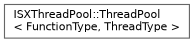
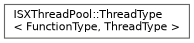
(97, 21) -> (97, 21)
